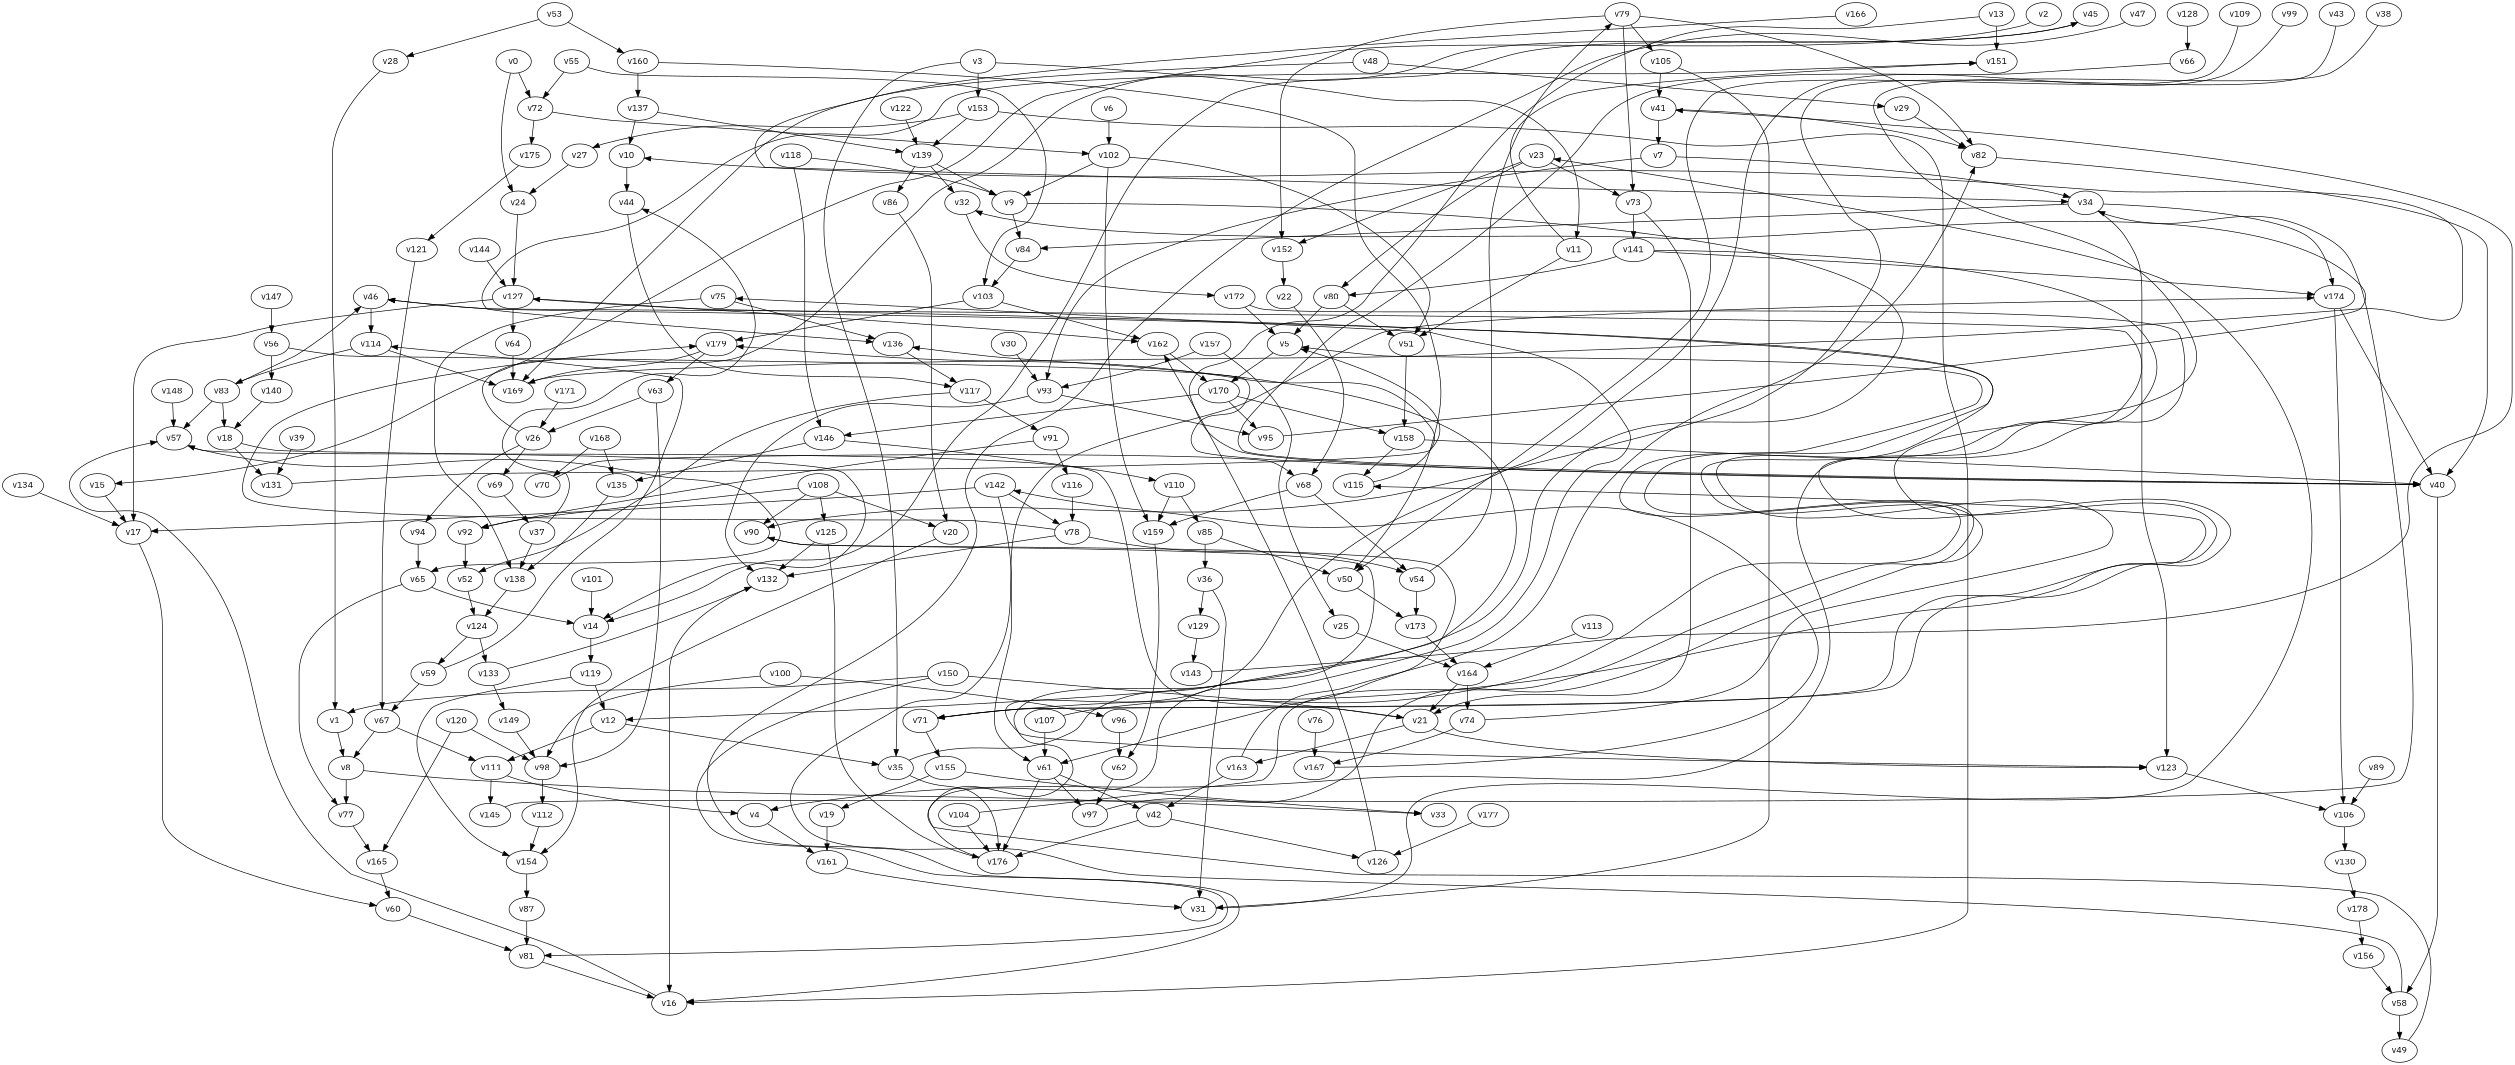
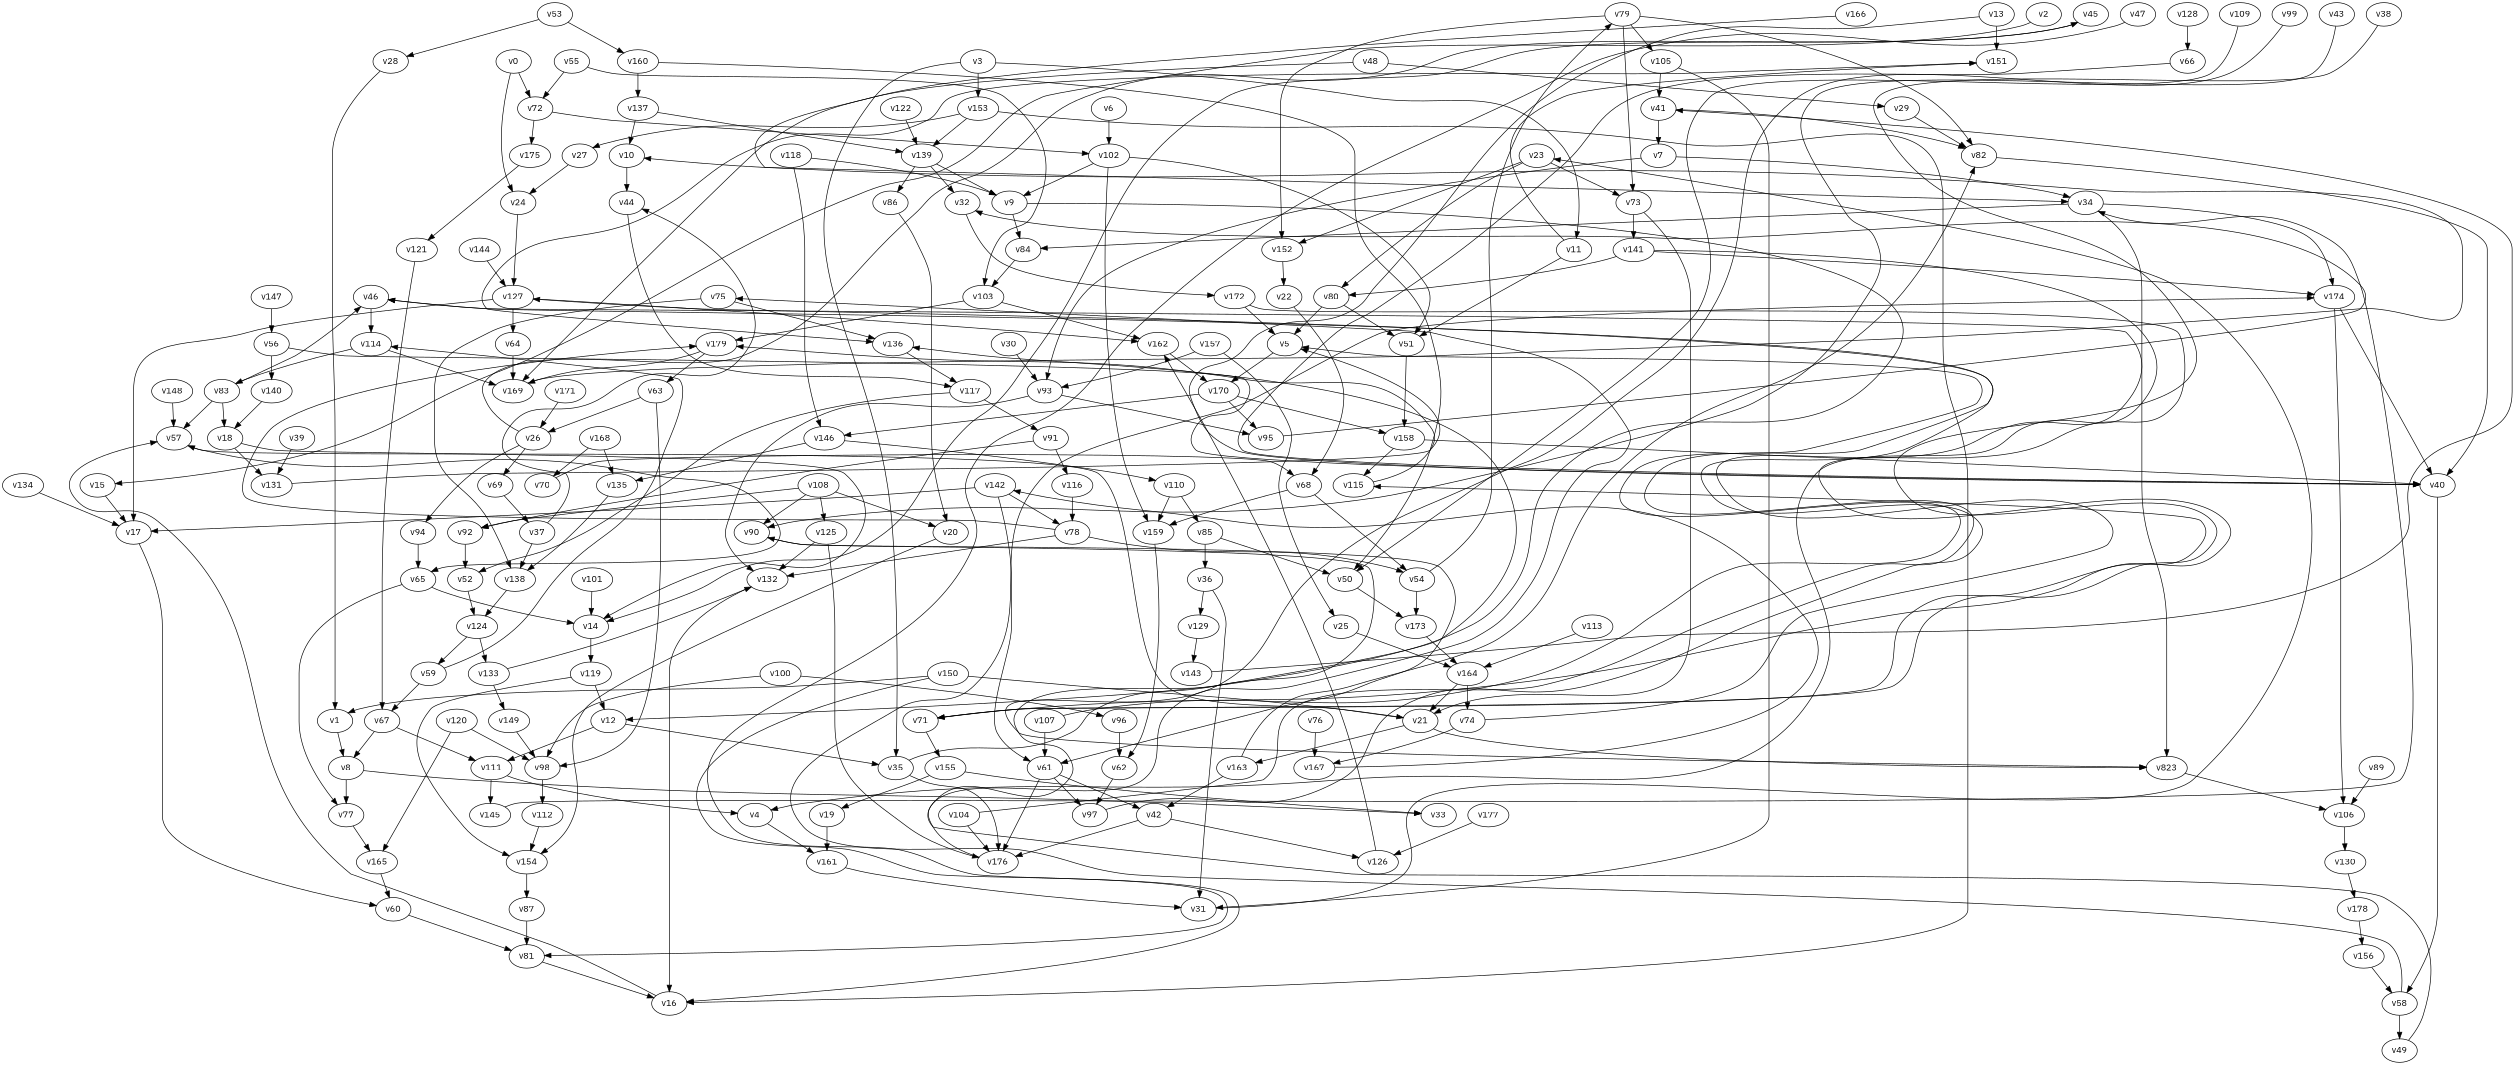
(2167, 768) -> (2167, 768)
